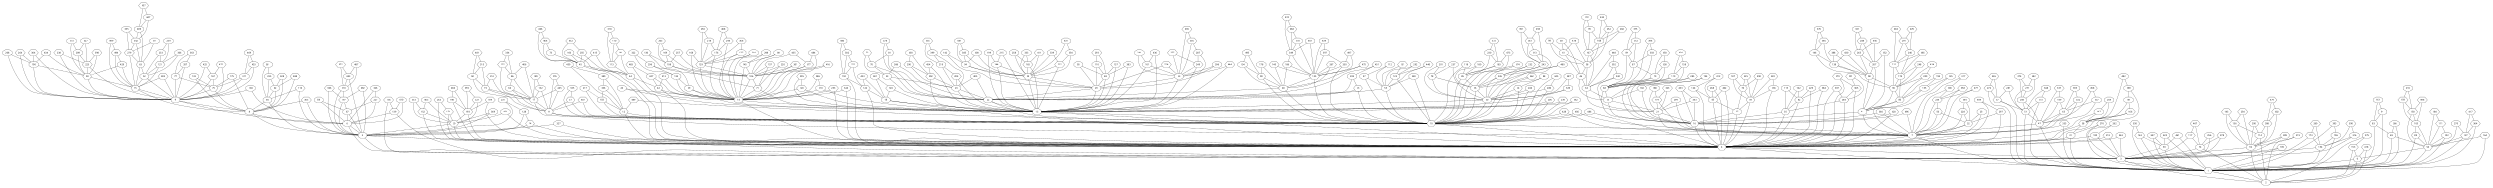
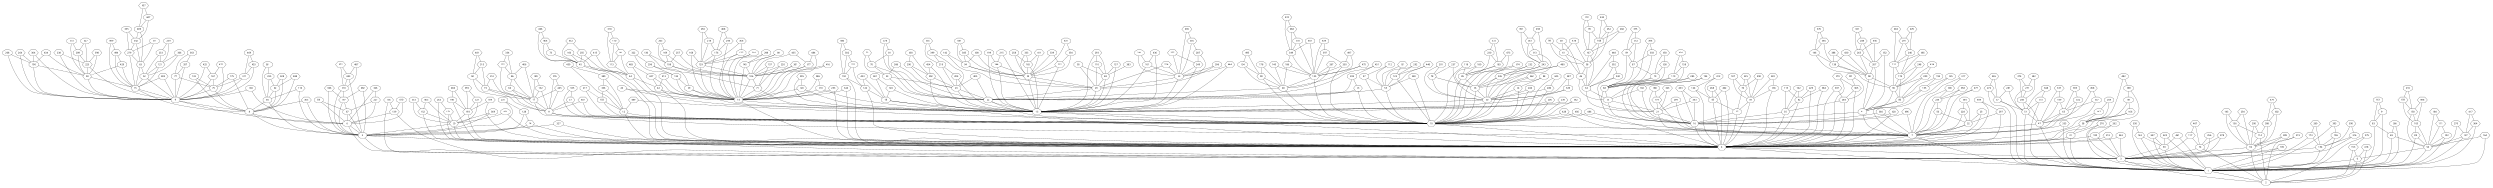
(1100, 105) -> (1086, 95)
